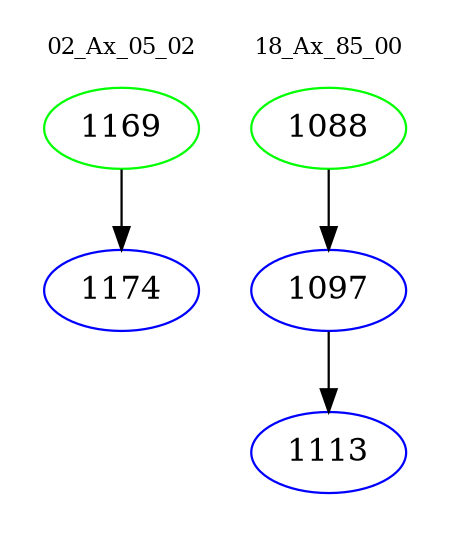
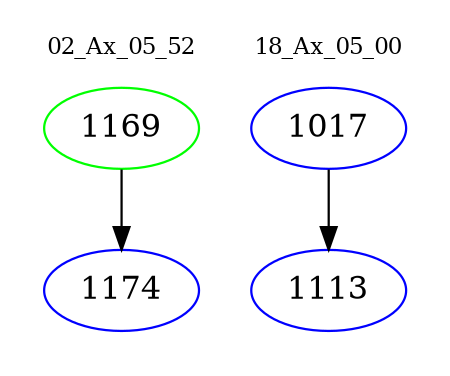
(122, 48) -> (122, 48)
(329, 48) -> (329, 48)
(329, 128) -> none
(329, 290) -> (329, 128)
